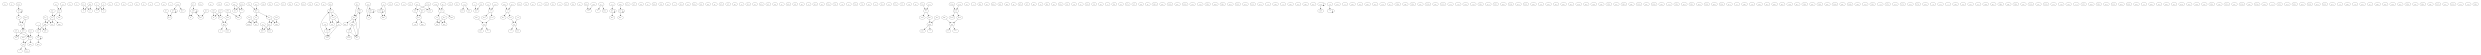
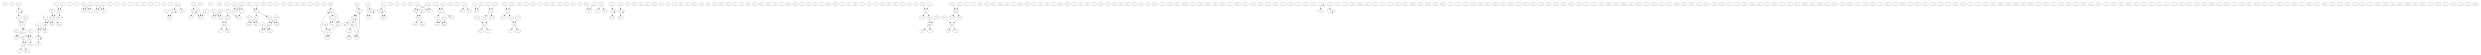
(189, 10) -> (199, 9)
